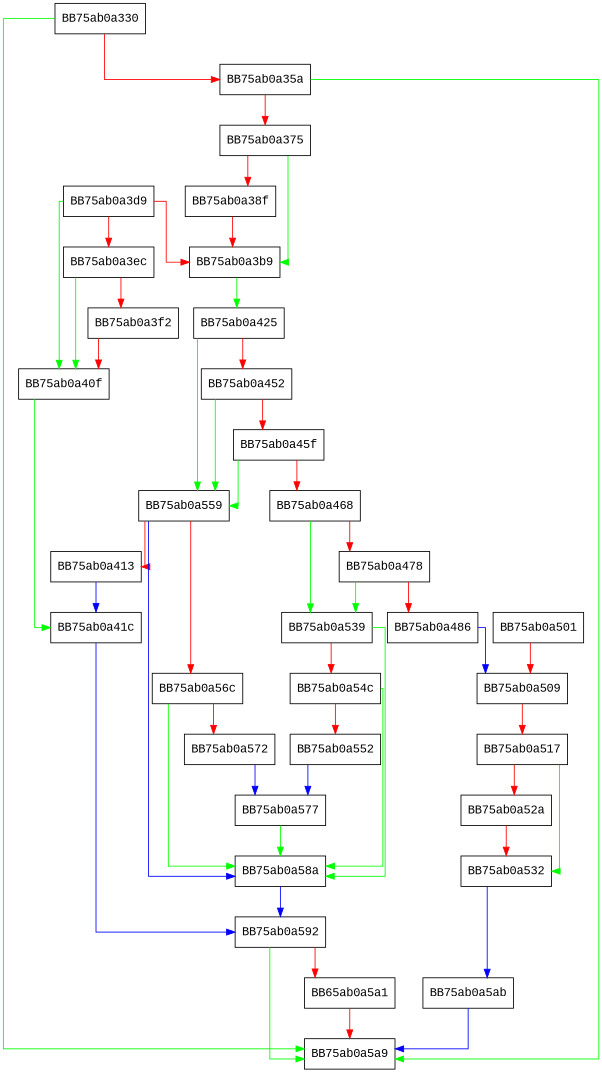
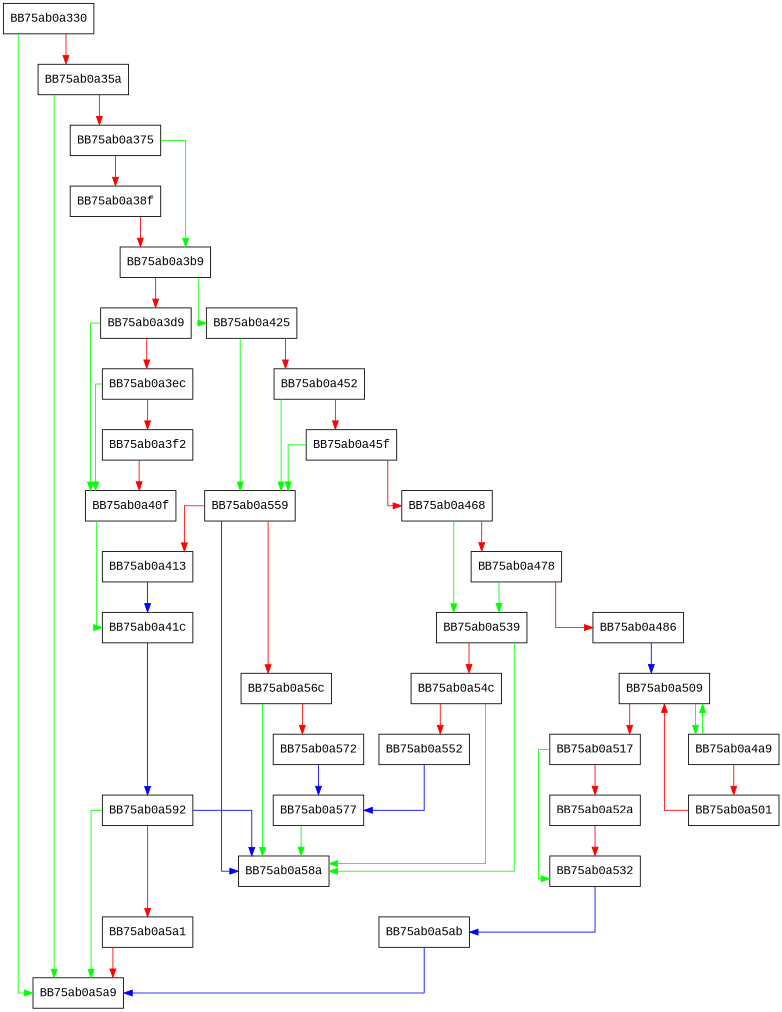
(166, 233) -> (156, 288)
none -> (734, 749)
(280, 897) -> (241, 810)
(350, 993) -> (148, 932)
